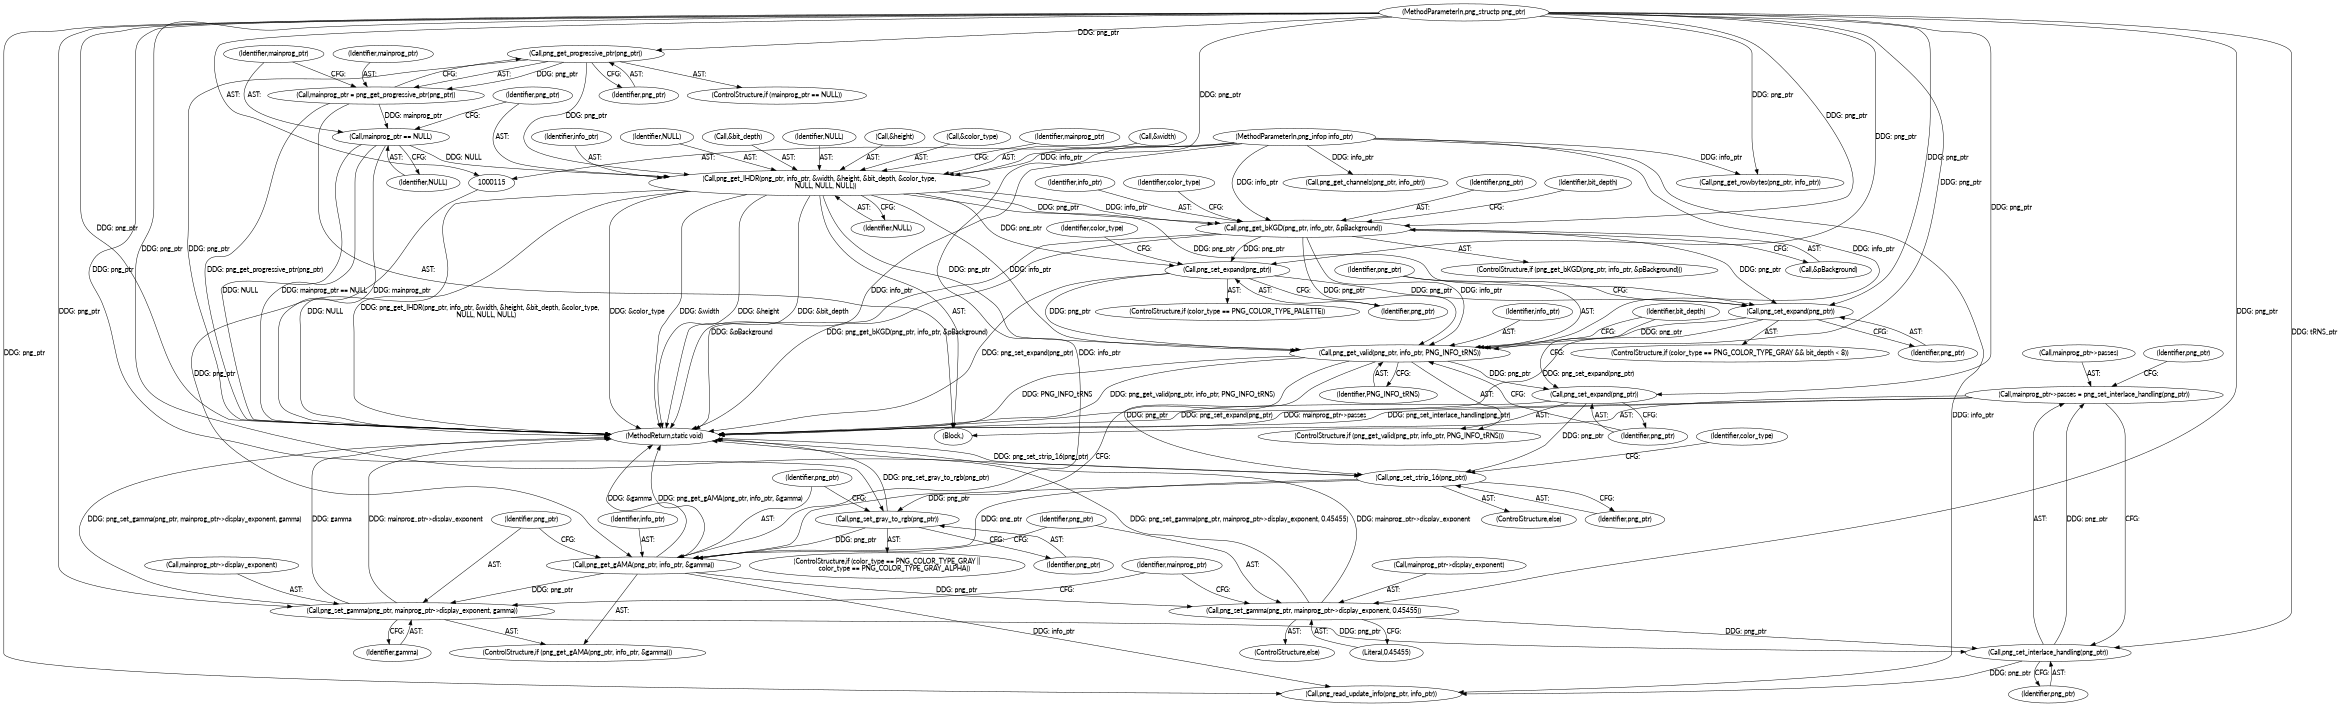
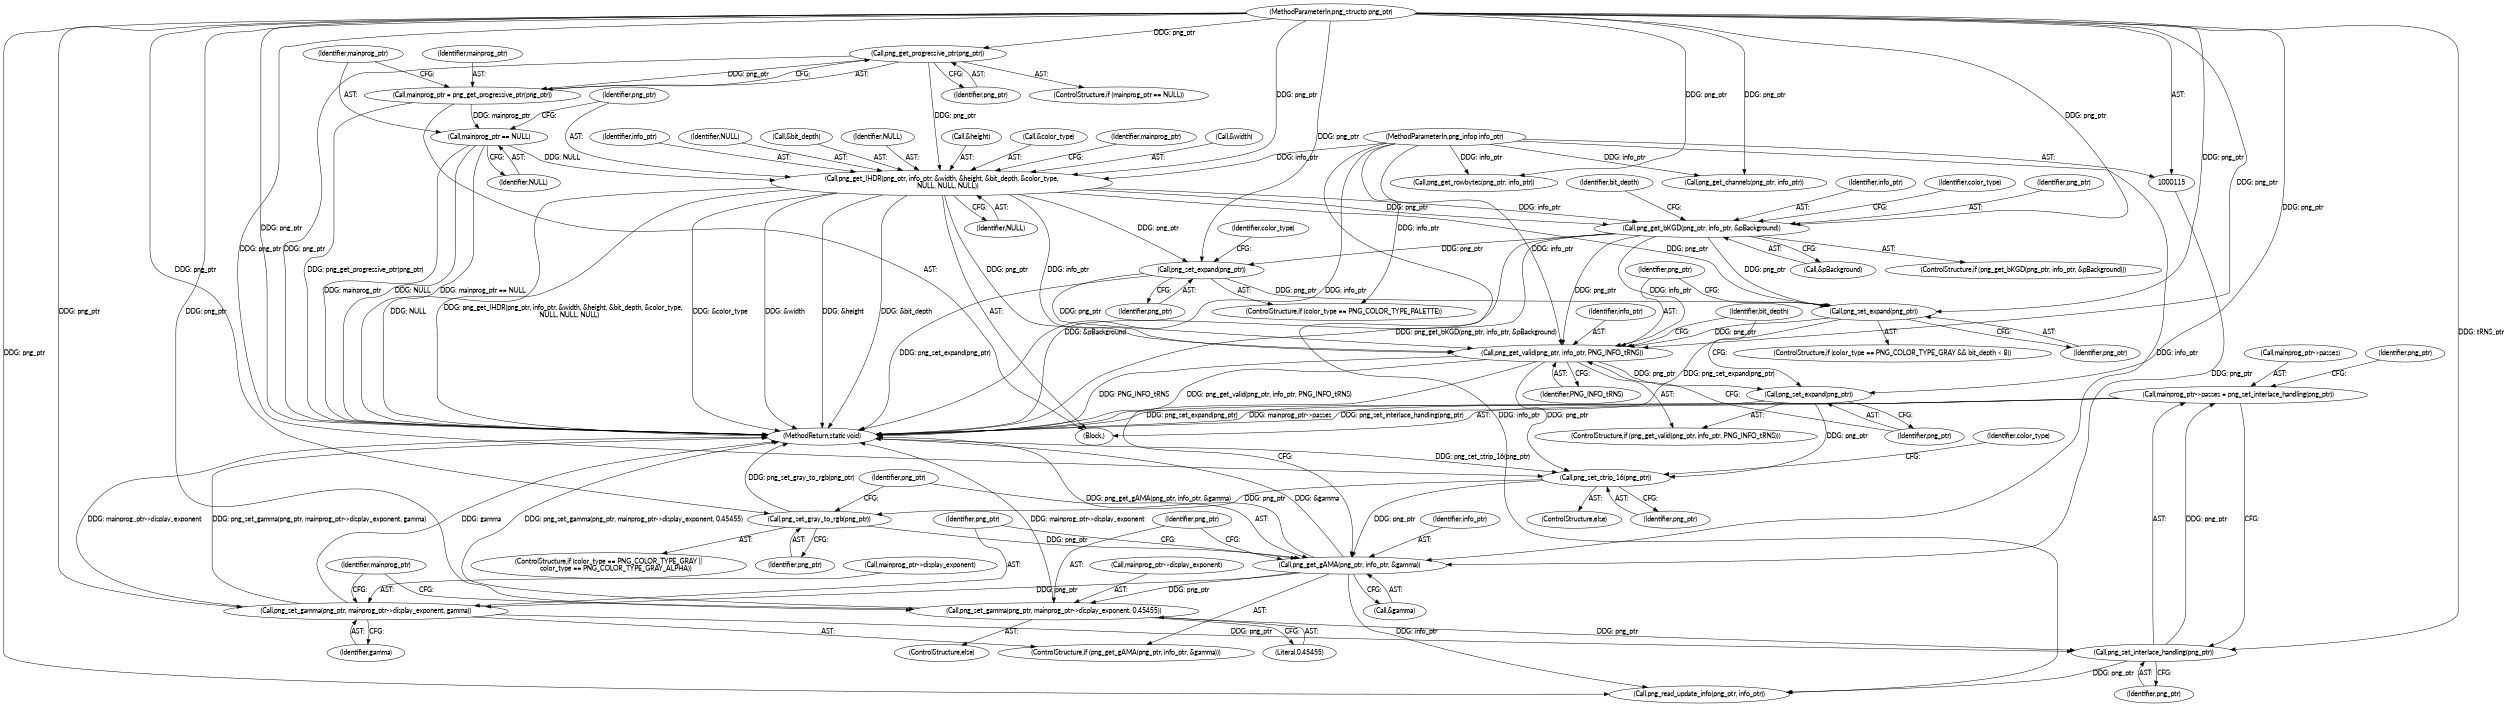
none -> (1687, 29)
(1232, 181) -> (1397, 220)
none -> (1395, 611)
